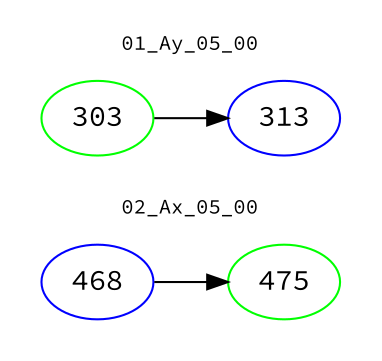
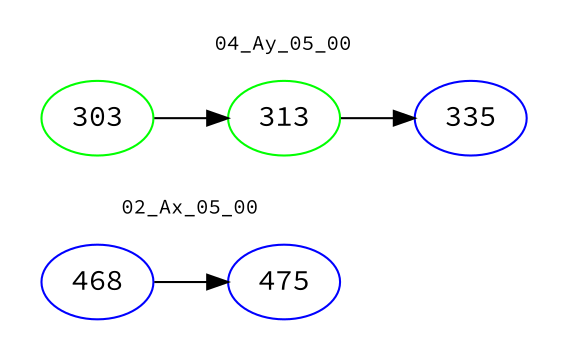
(191, 45) -> (284, 45)
(284, 118) -> (284, 118)
none -> (471, 118)
(284, 282) -> (284, 282)
